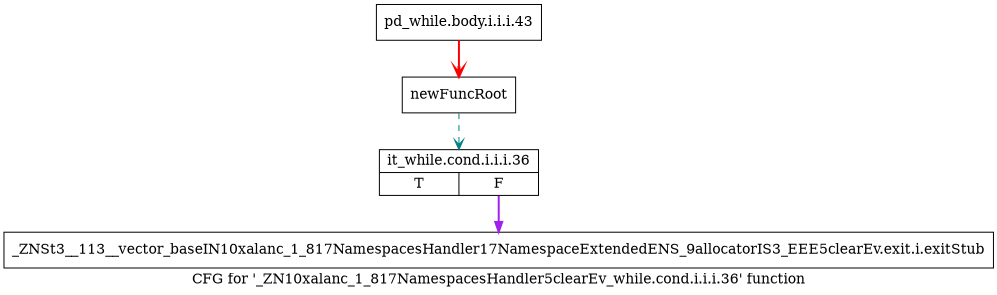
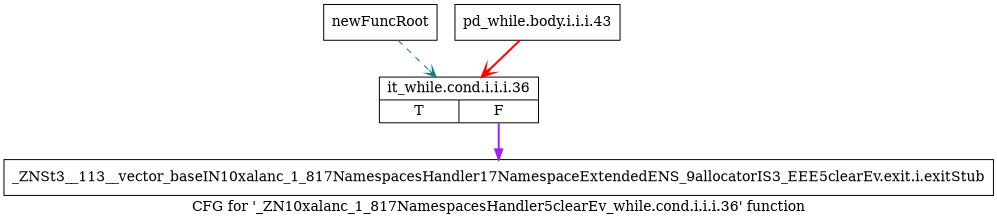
(459, 54) -> (504, 55)
